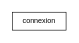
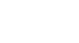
(39, 21) -> none
